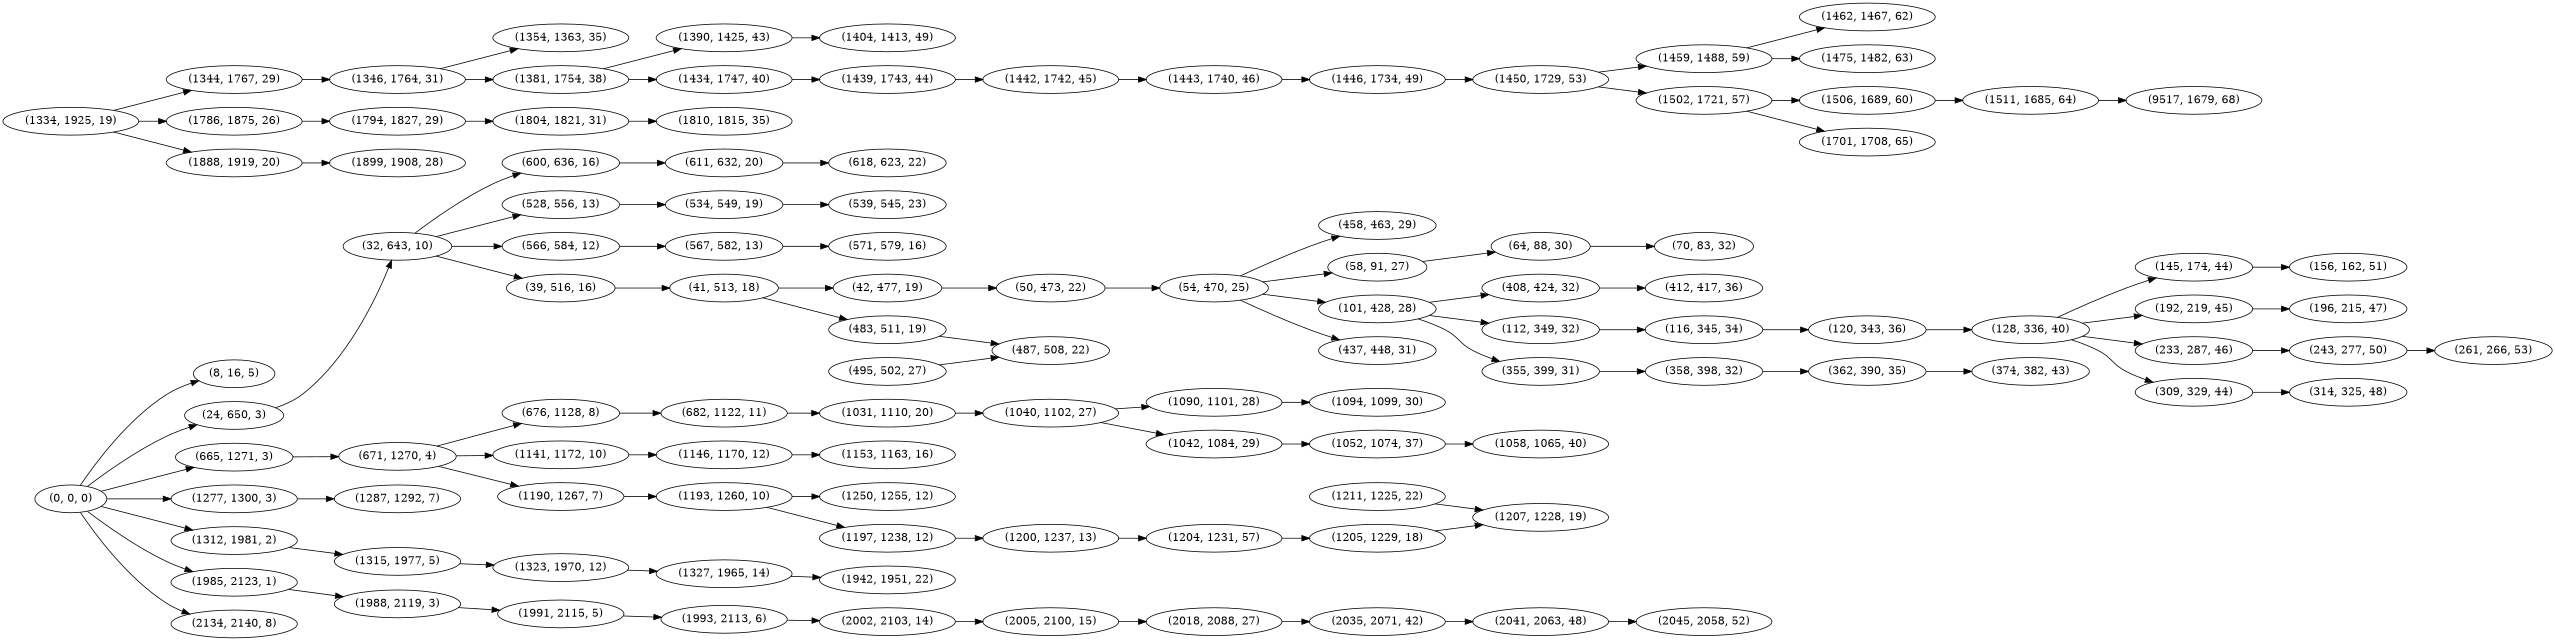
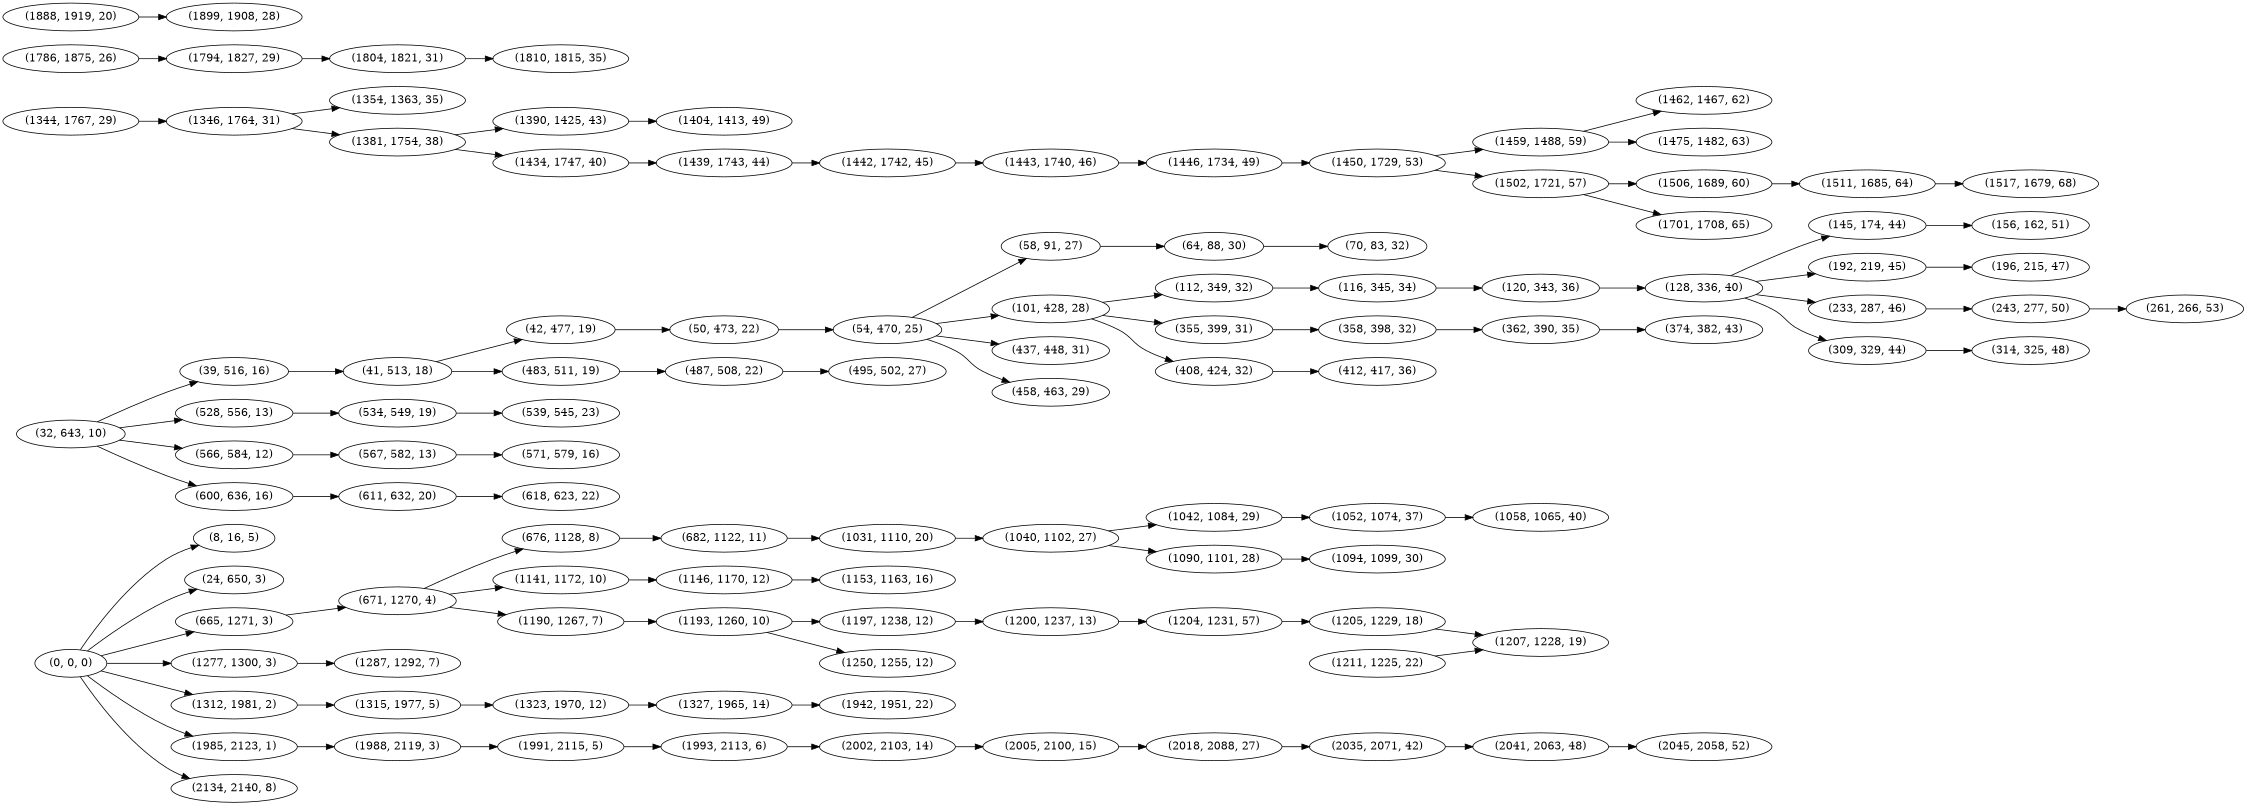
(2194, 100) -> (2031, 184)
(71, 121) -> none
(345, 349) -> none
(965, 362) -> (802, 371)
